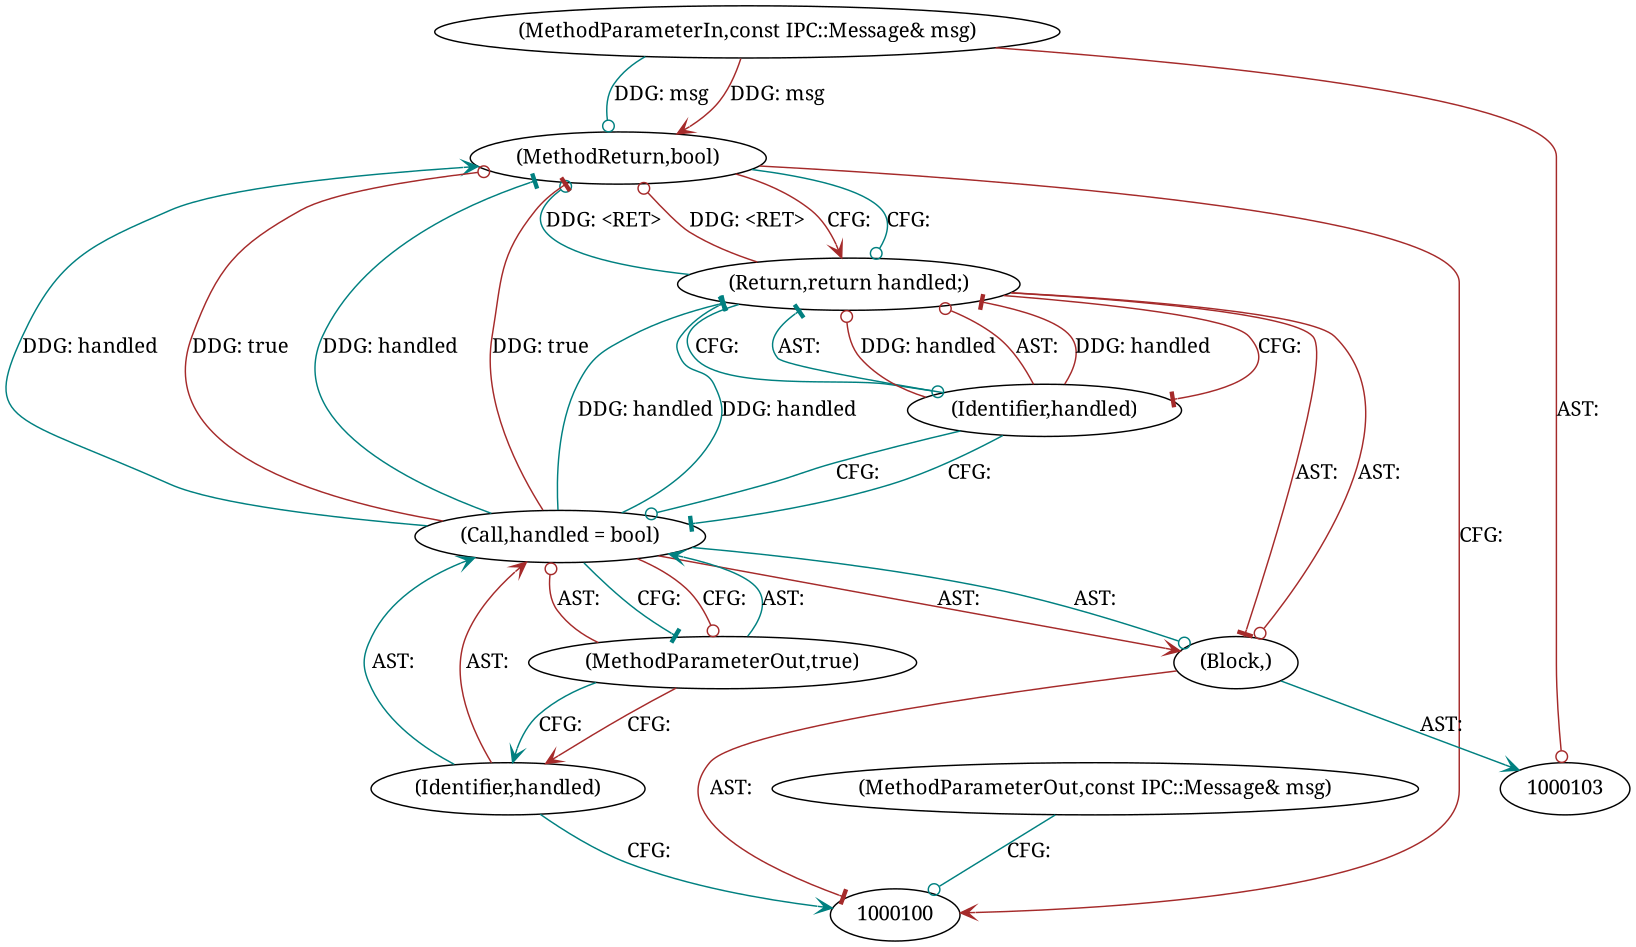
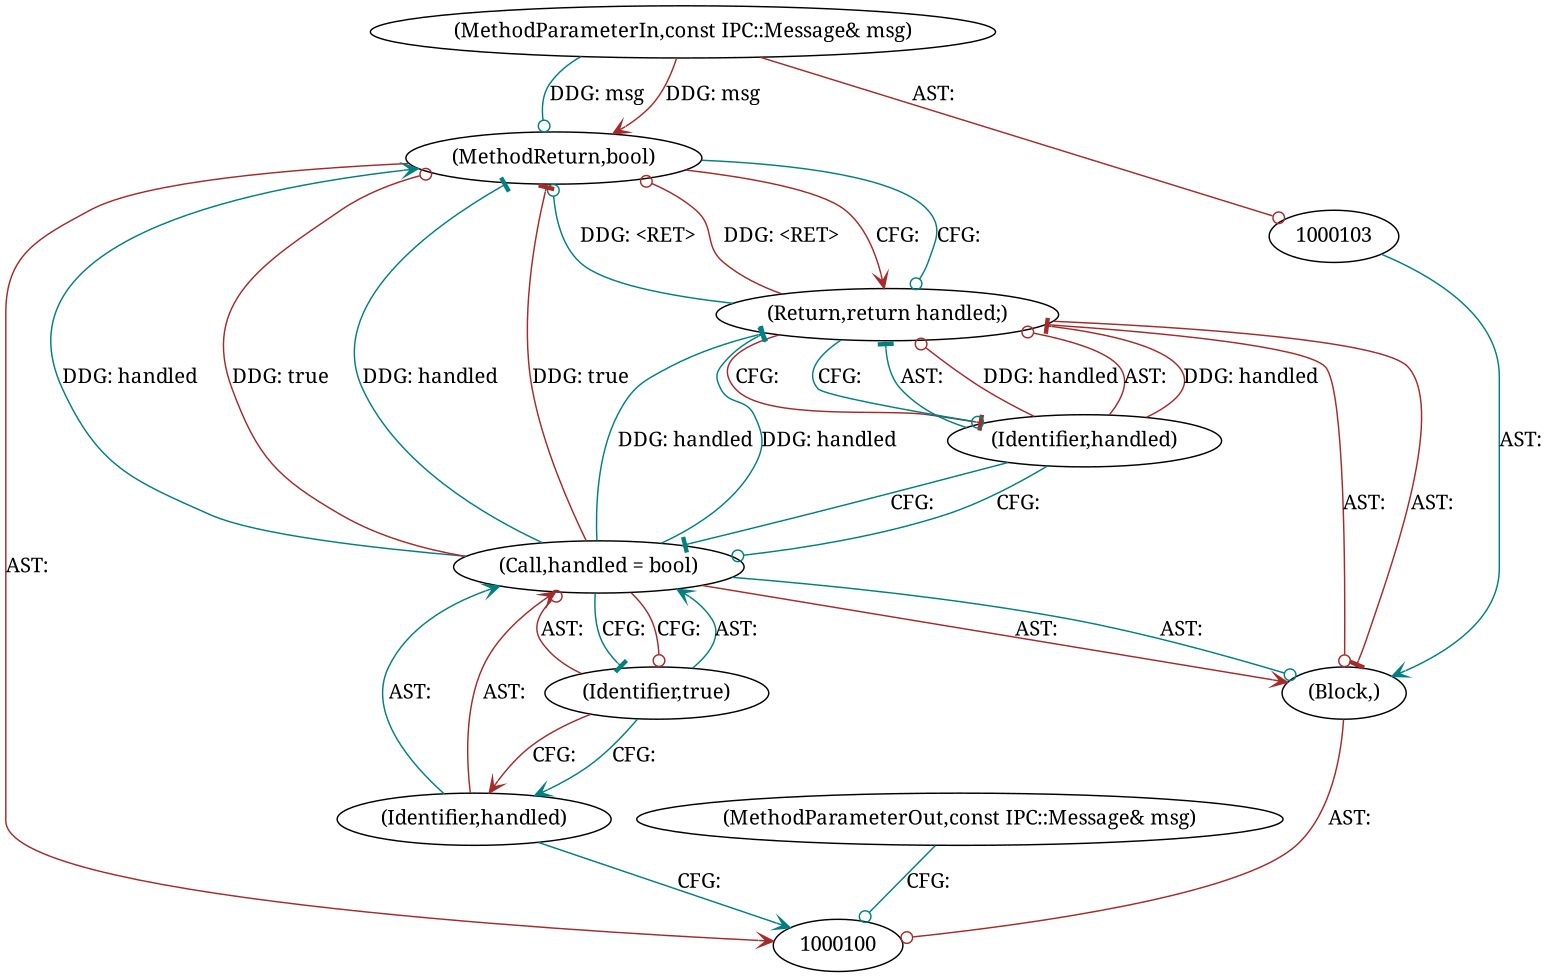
(1484, 537) -> (30, 567)
(723, 663) -> (657, 693)
(835, 722) -> (1177, 894)
(1393, 723) -> (1499, 456)
